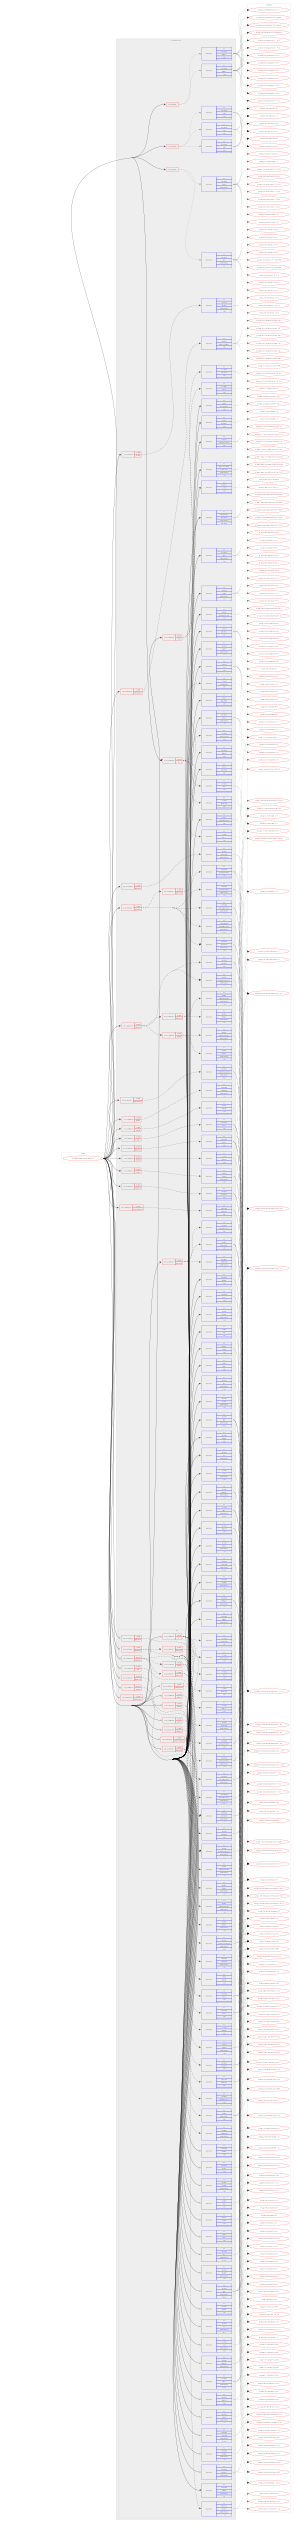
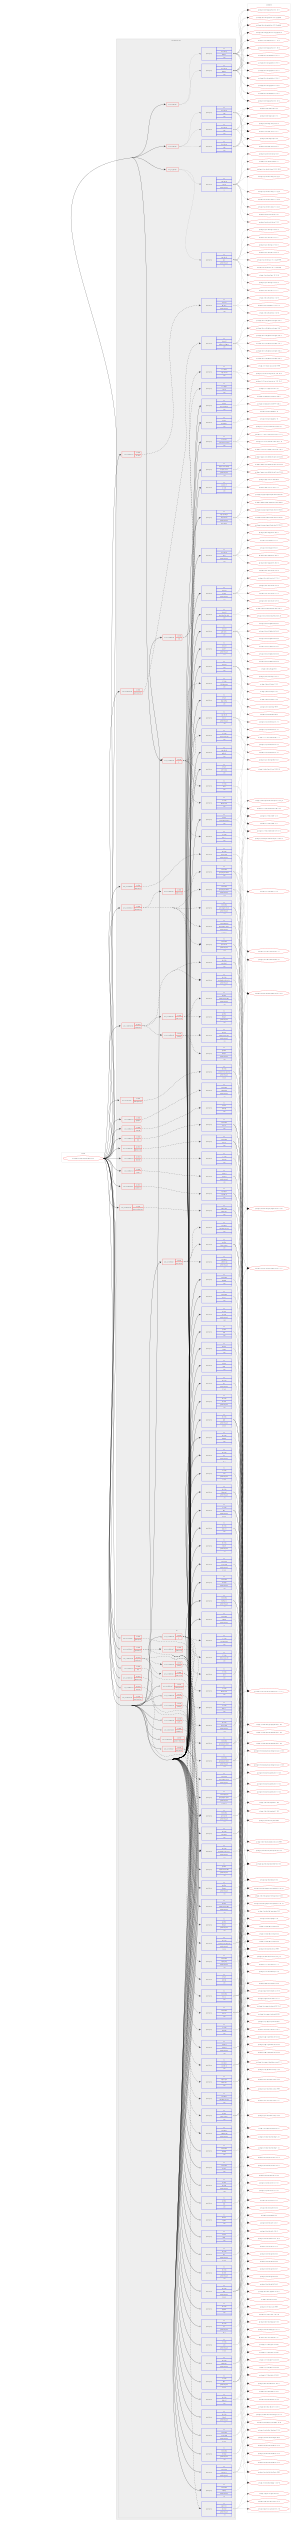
(269, 184) -> none
